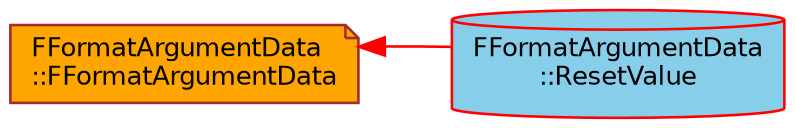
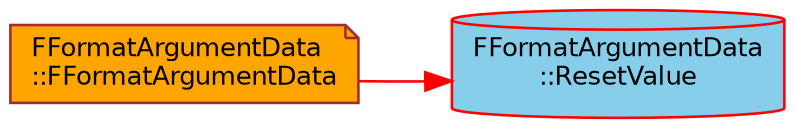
(418, 46) -> (392, 81)
